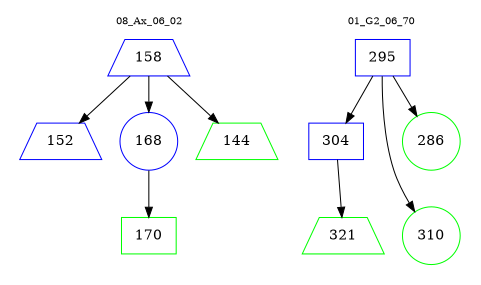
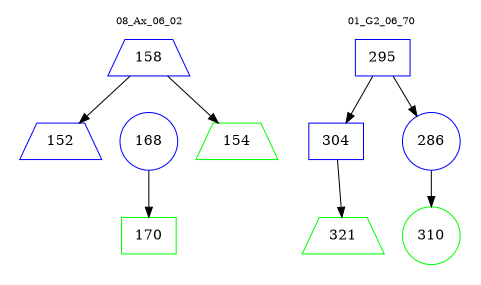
(149, 89) -> none
(237, 141) -> (237, 141)
(431, 141) -> (431, 141)
(387, 142) -> (431, 183)
